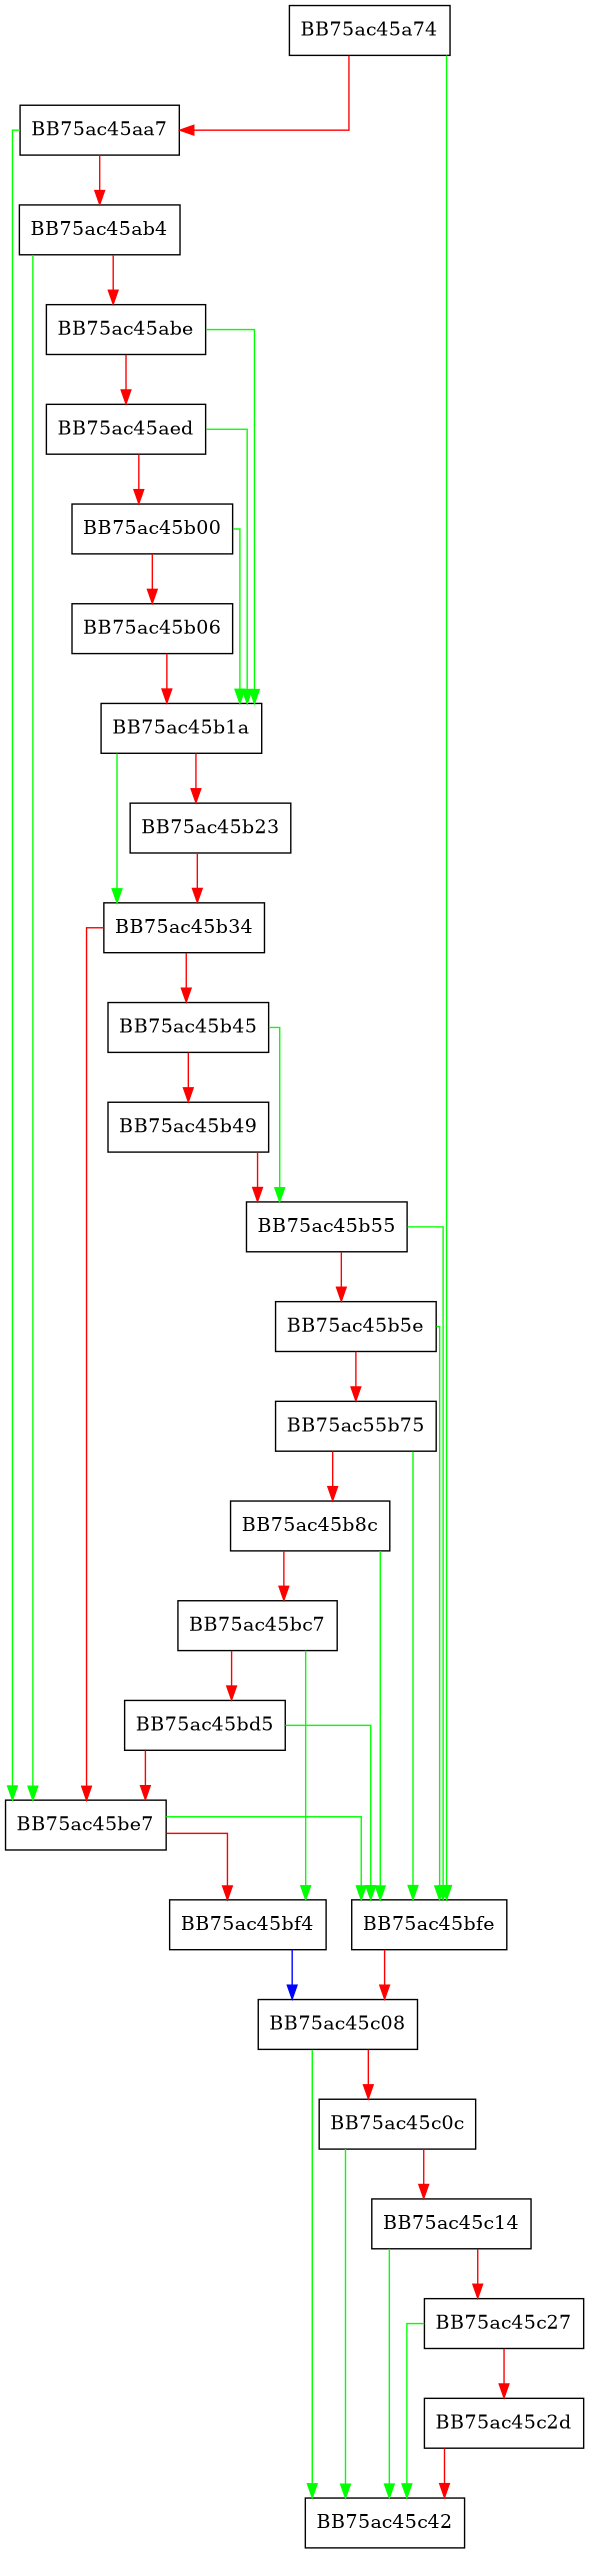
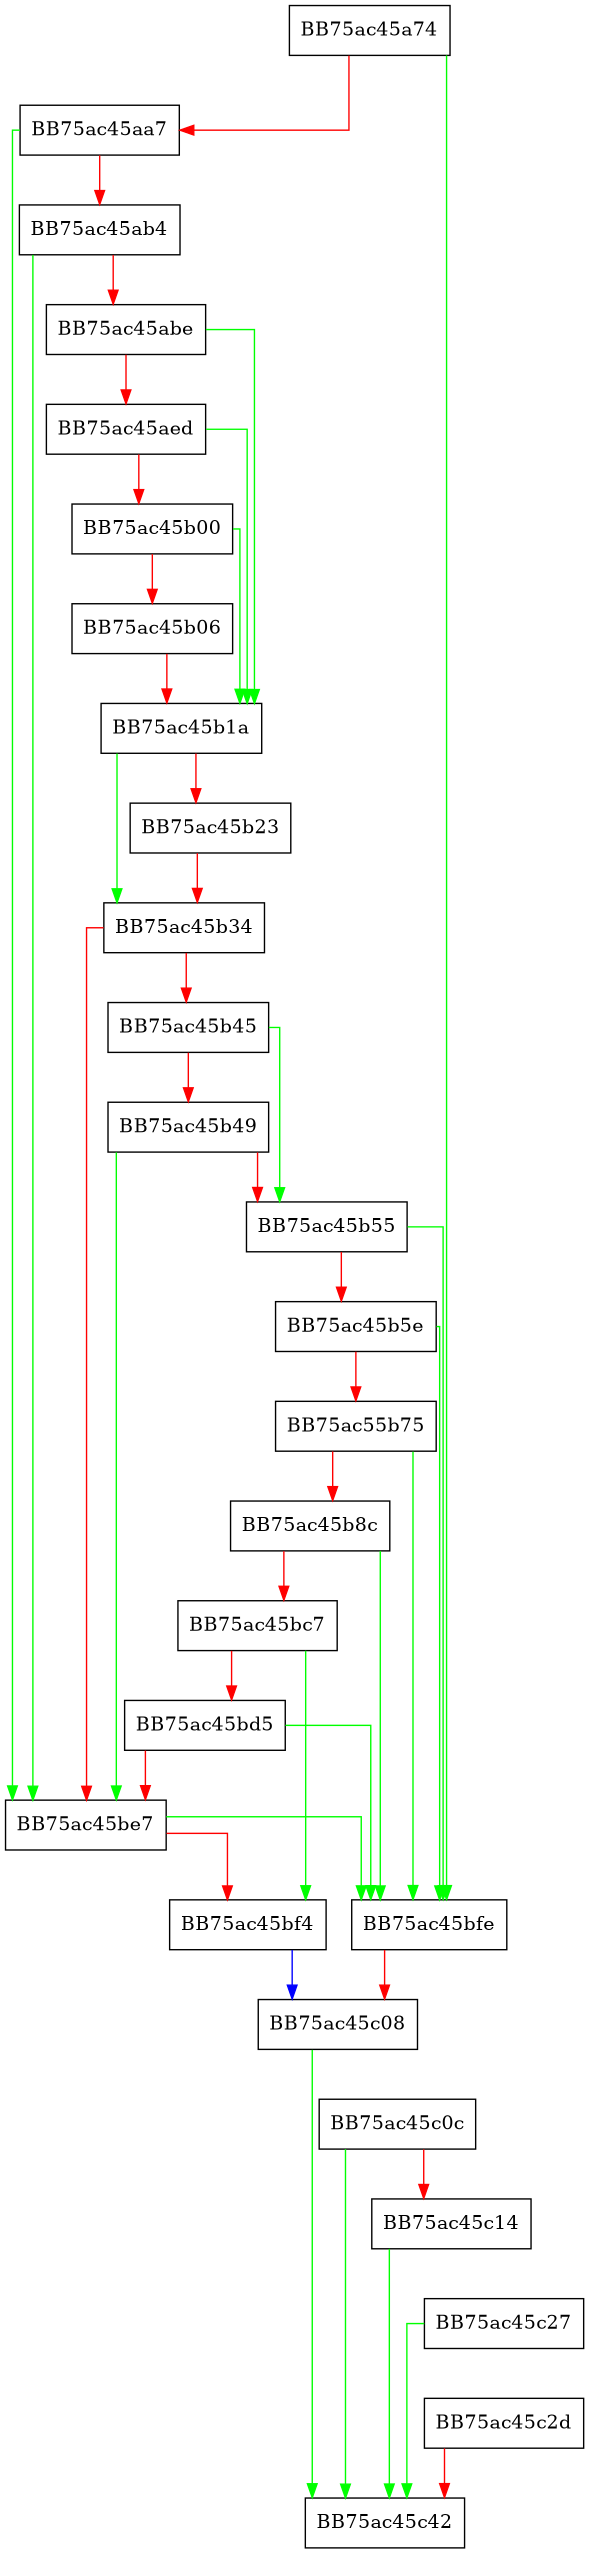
none -> (116, 1469)
(368, 2067) -> none
(478, 2267) -> none
(504, 2366) -> none
